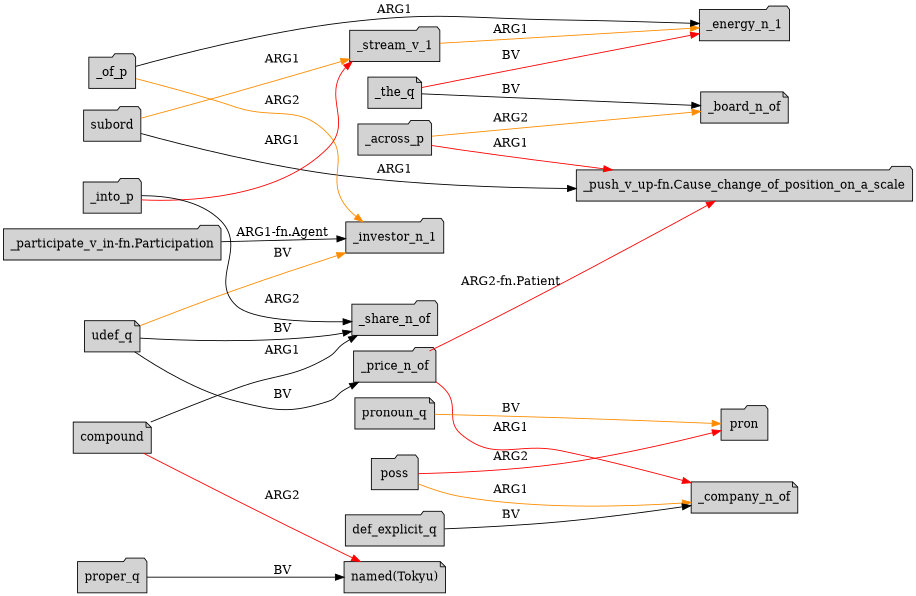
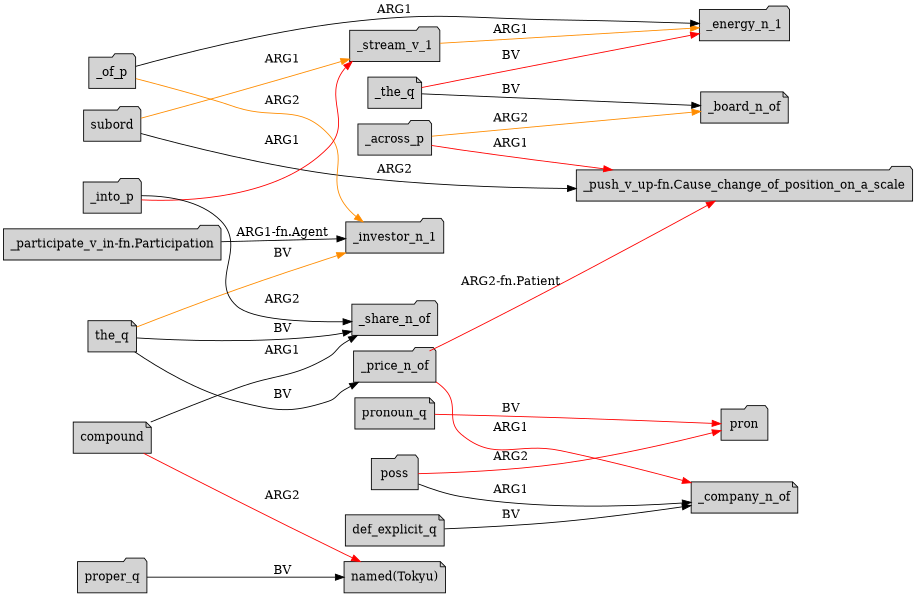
(395, 169) -> (395, 169)
(112, 336) -> (112, 336)
(573, 418) -> (573, 418)
(549, 505) -> (549, 505)
(395, 530) -> (395, 530)
